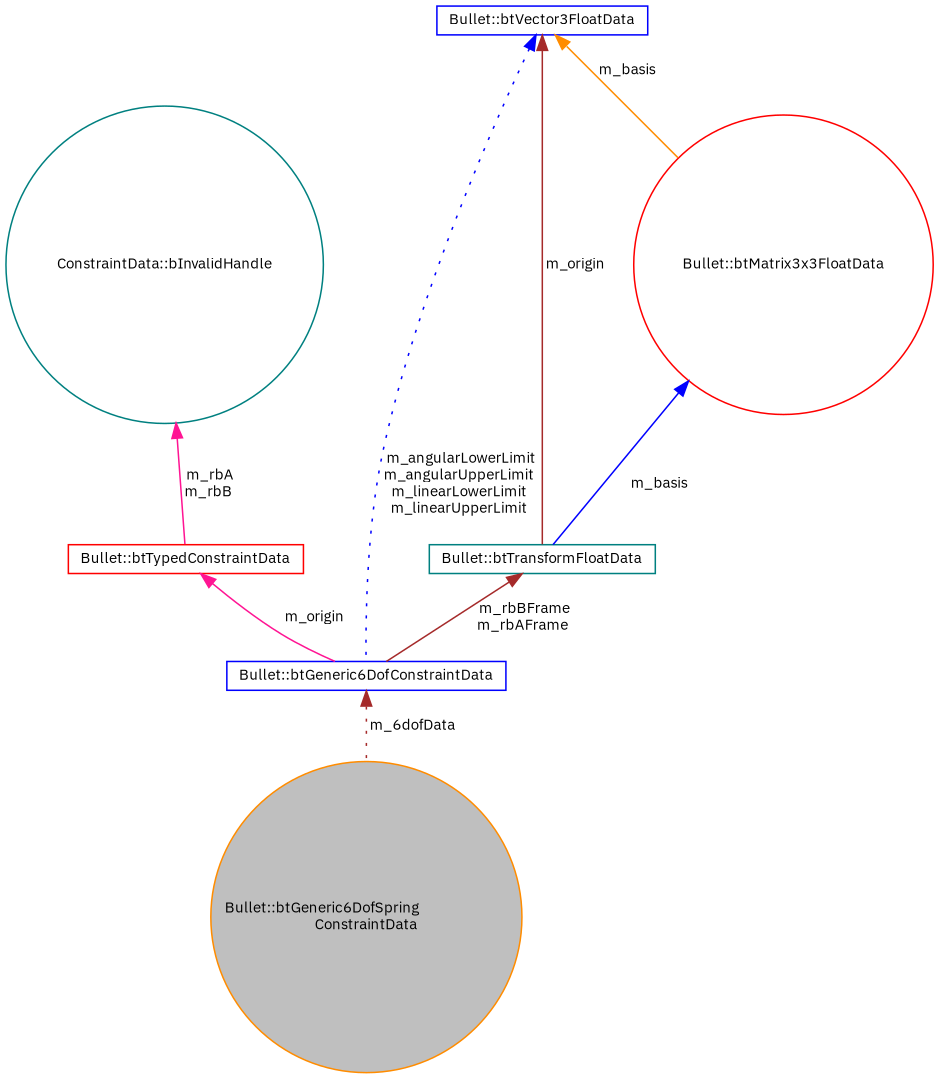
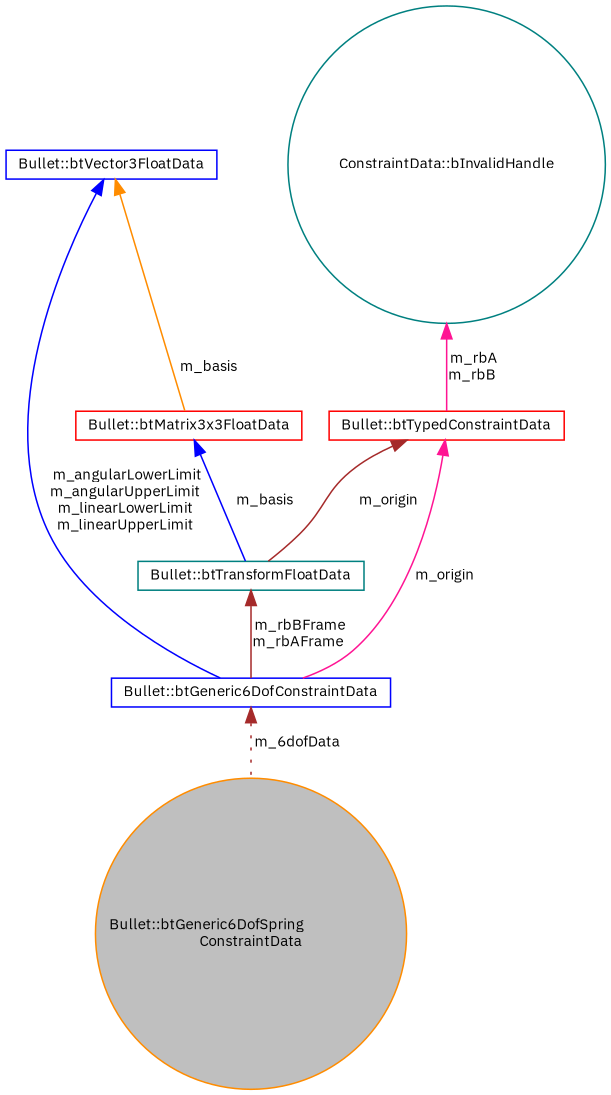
(783, 265) -> (189, 426)
(542, 297) -> (327, 499)
(411, 346) -> (32, 473)
